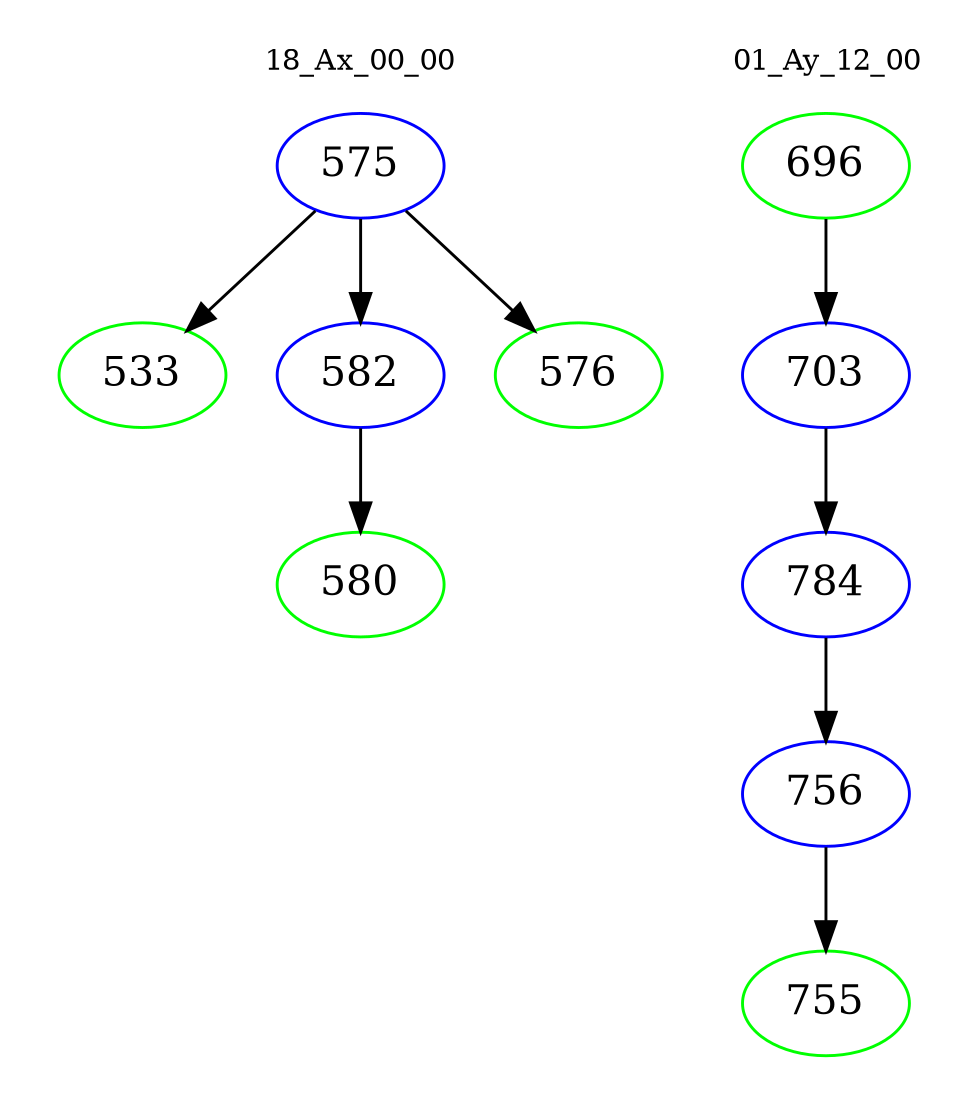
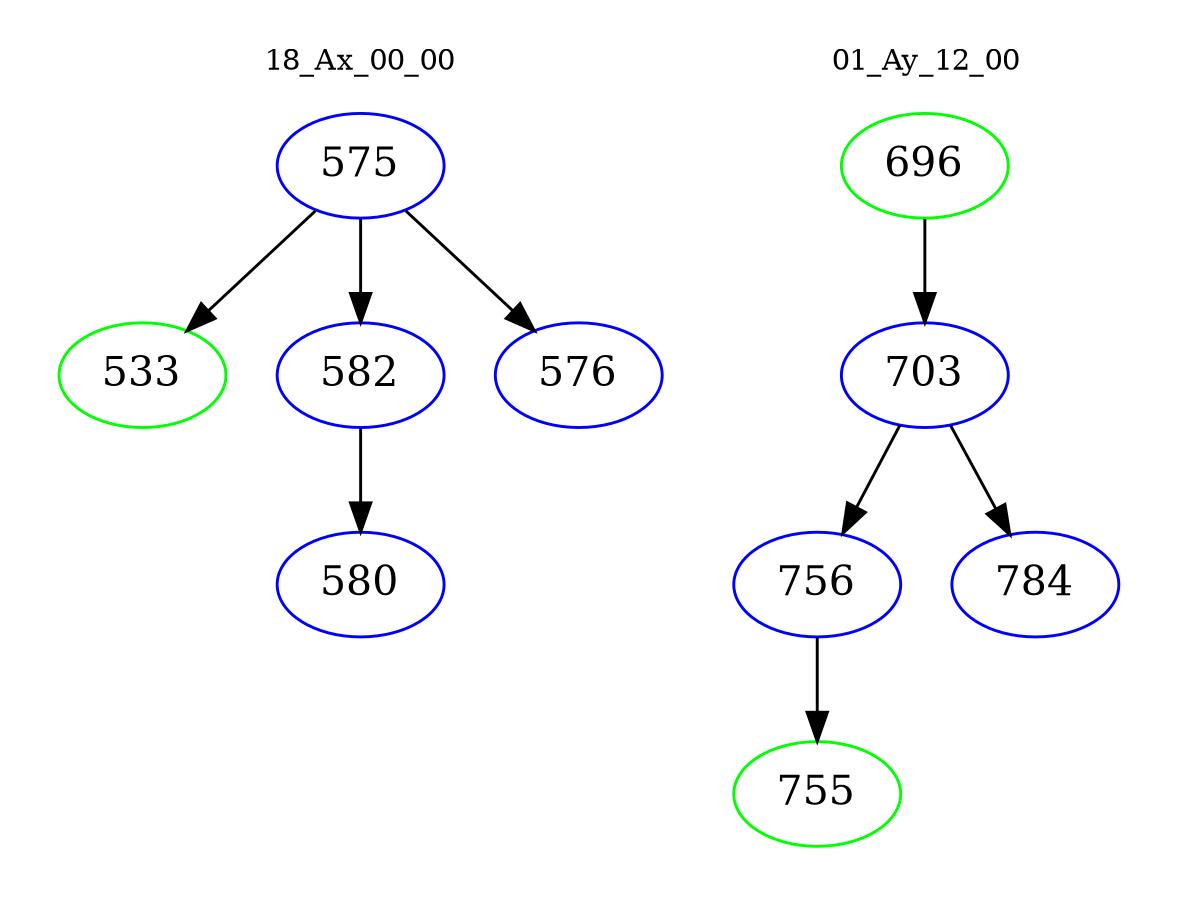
(579, 375) -> (579, 375)
(361, 585) -> (361, 585)
(826, 675) -> (878, 466)
